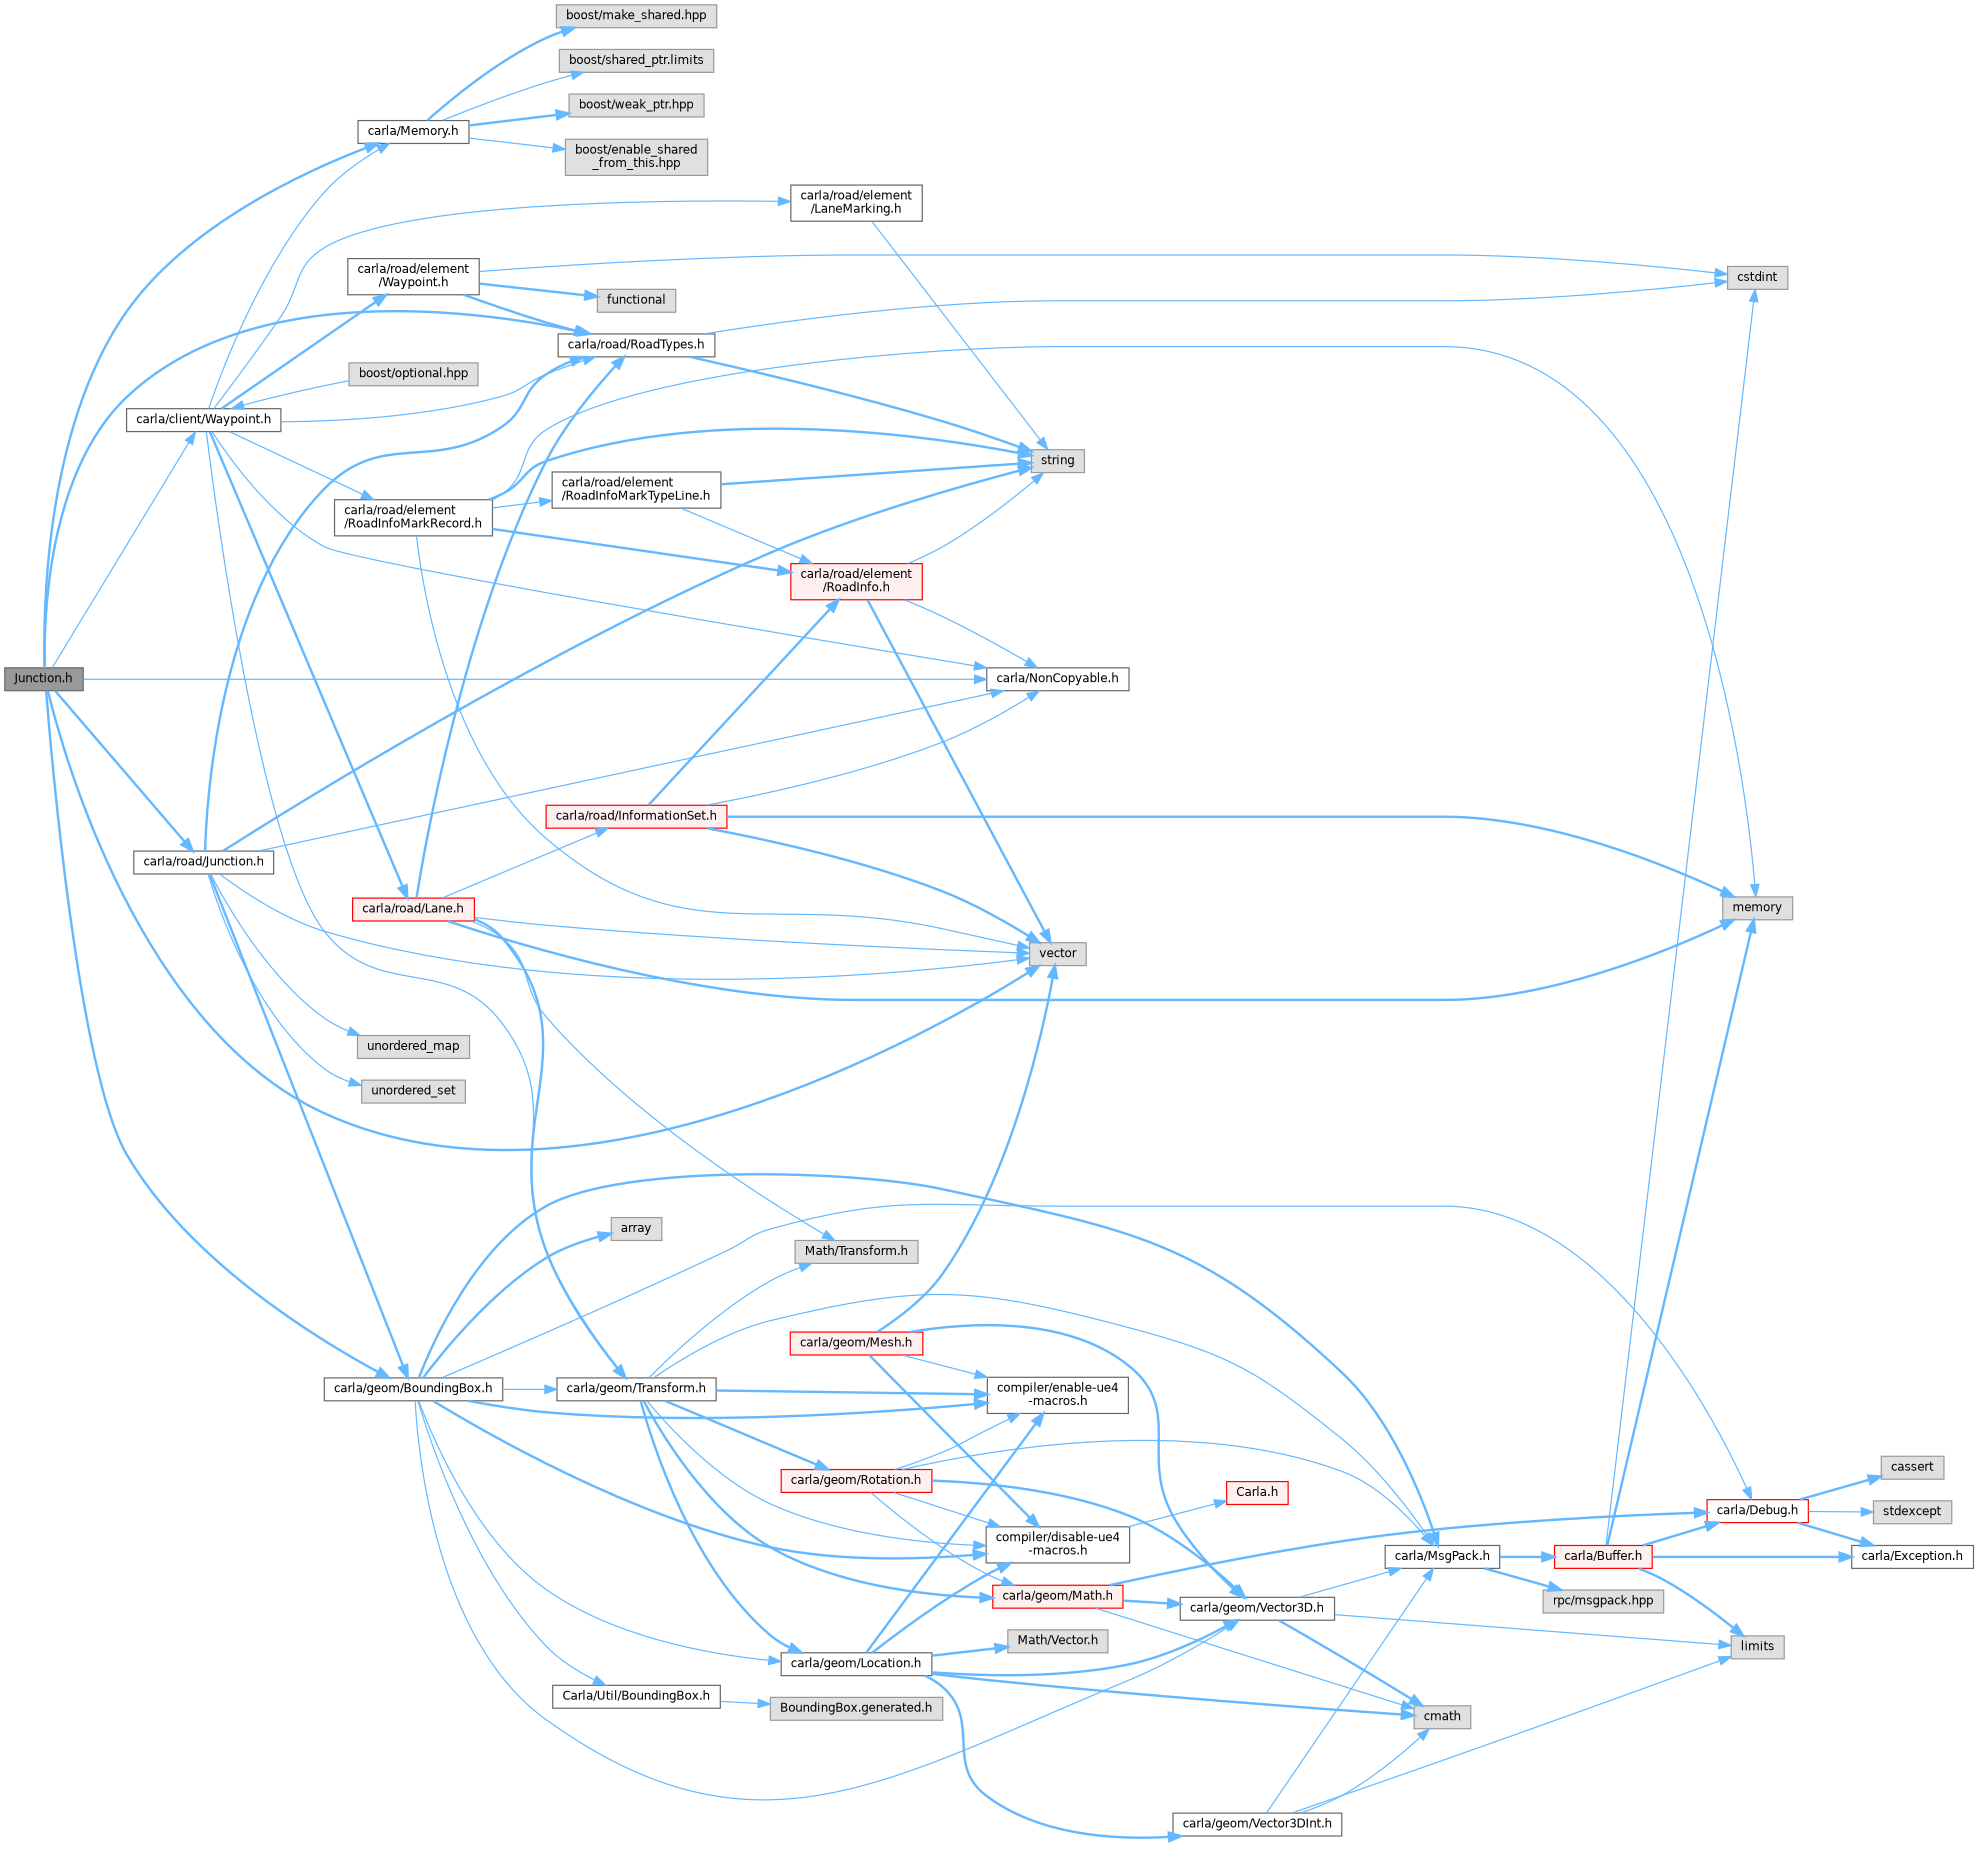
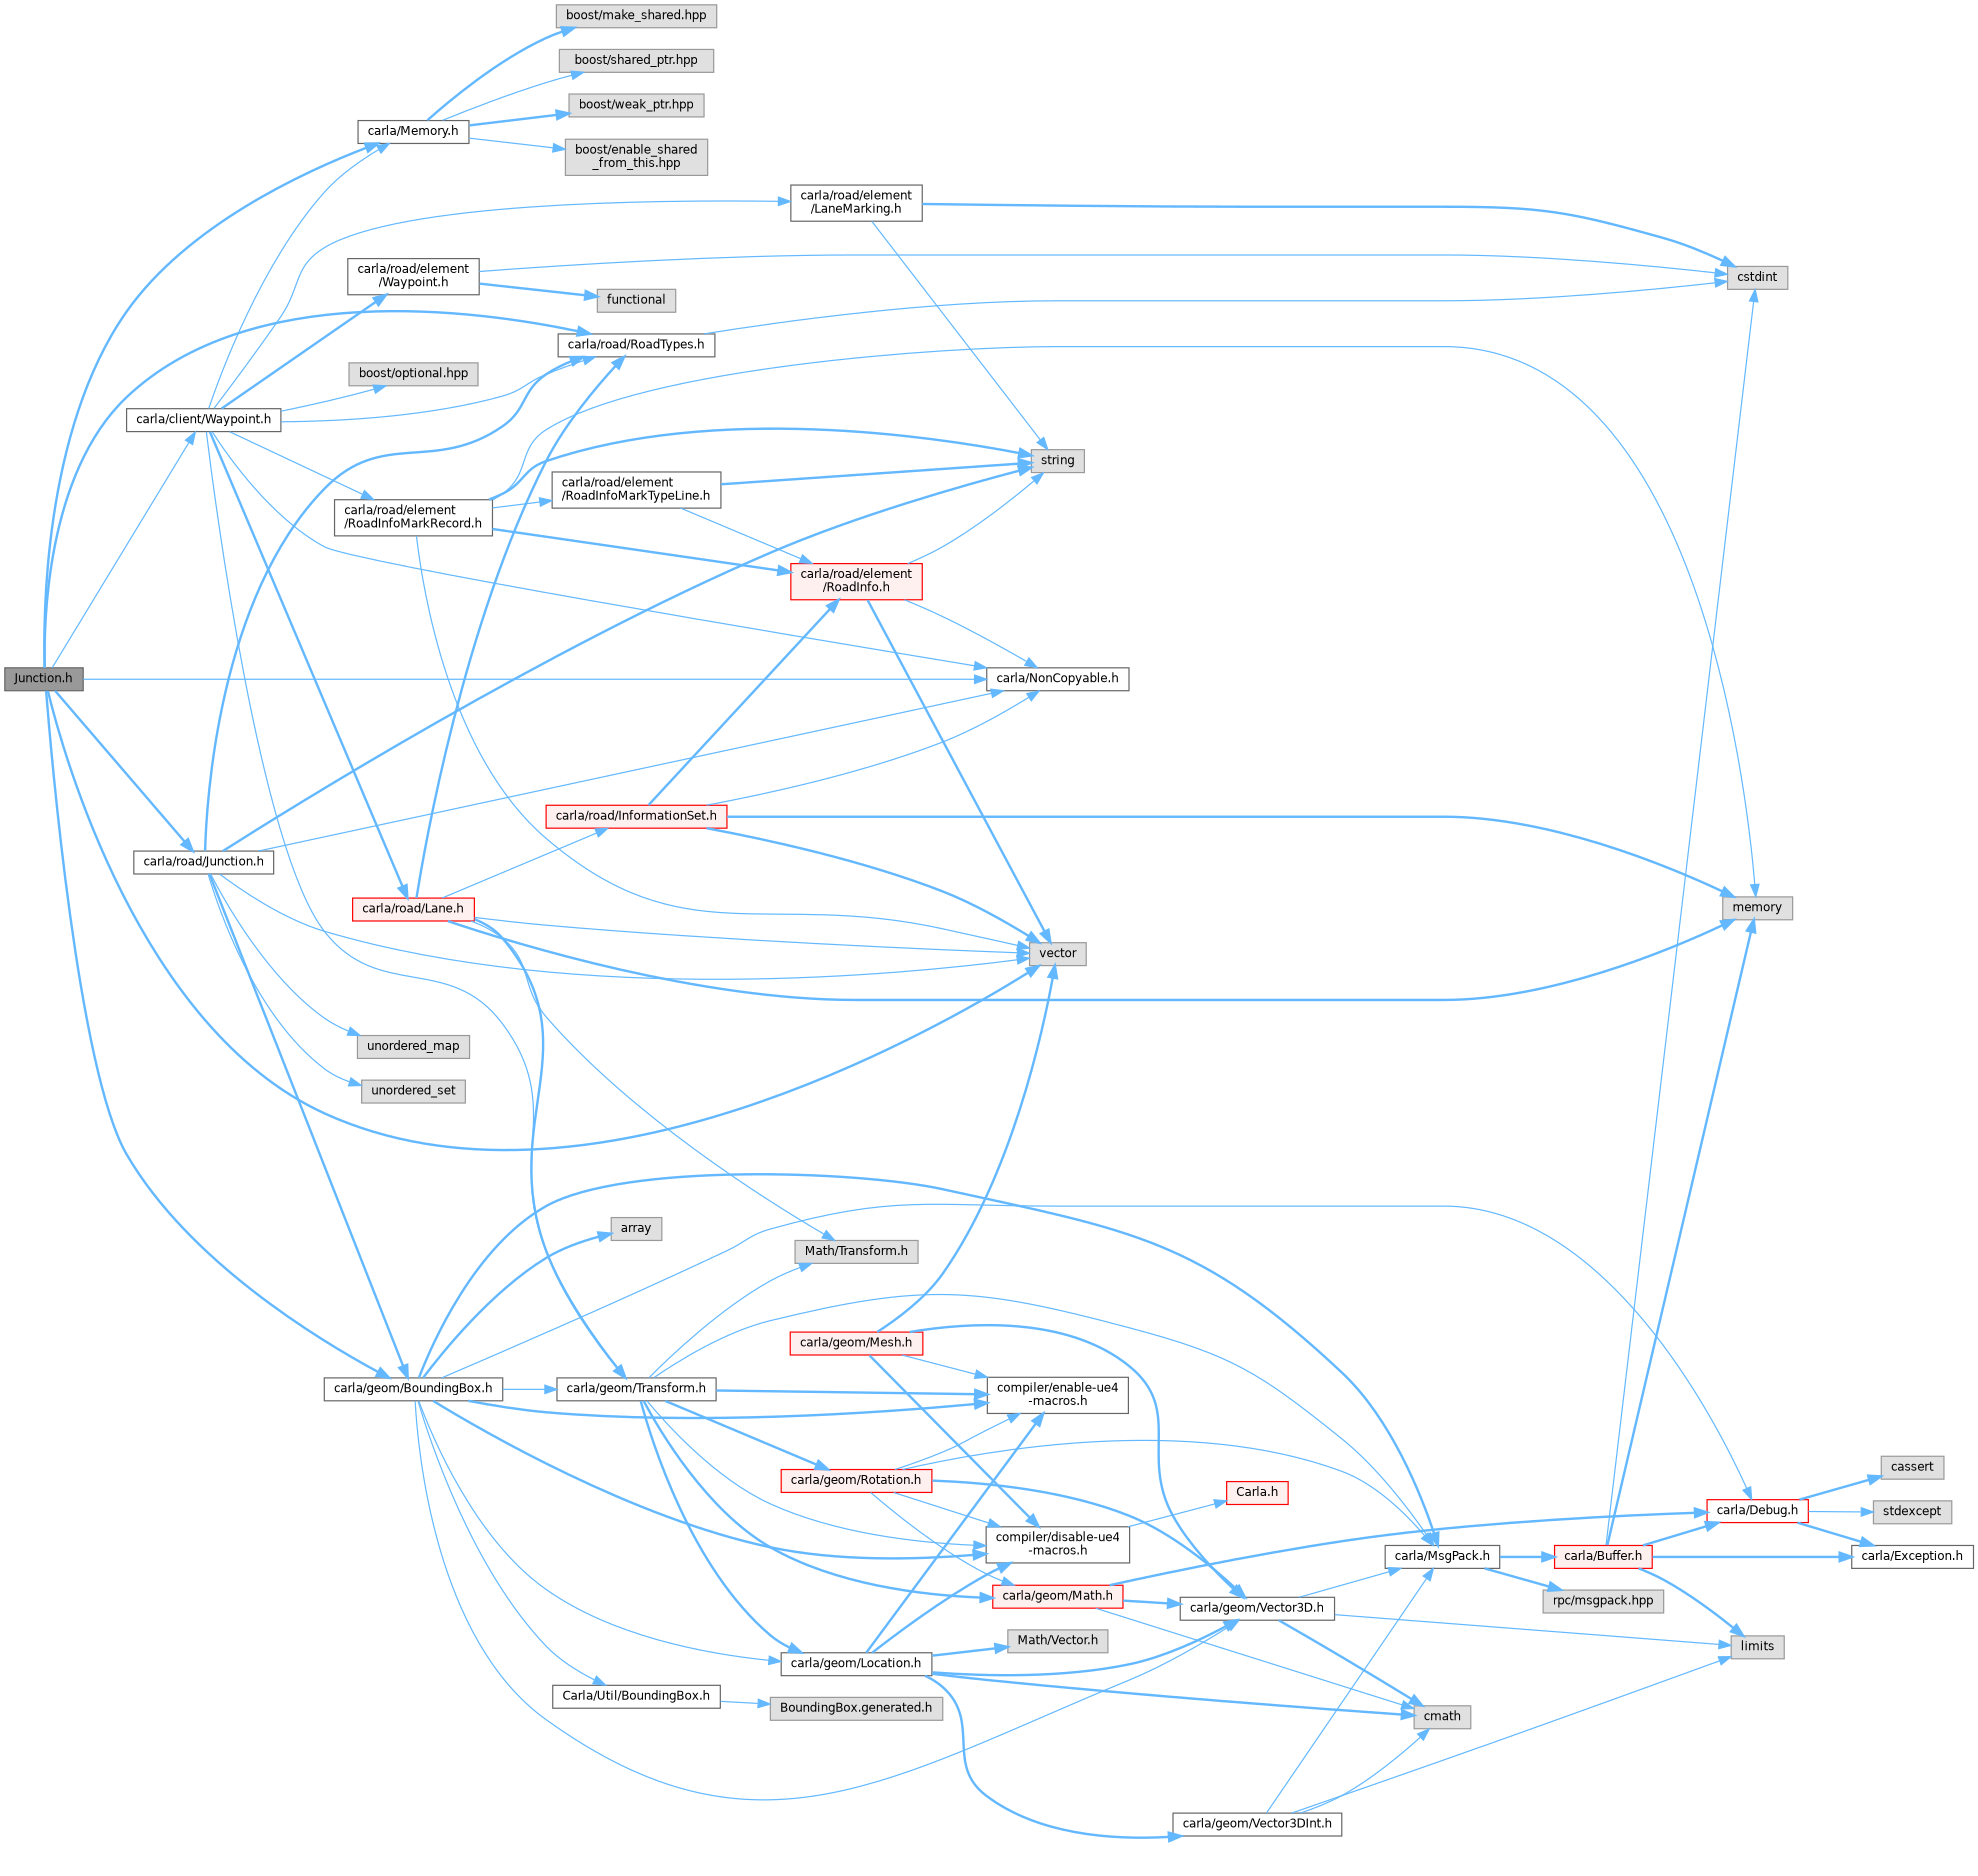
(637, 61) -> (637, 61)
none -> (1326, 207)
(516, 313) -> none
(296, 392) -> (328, 401)
(856, 397) -> none
